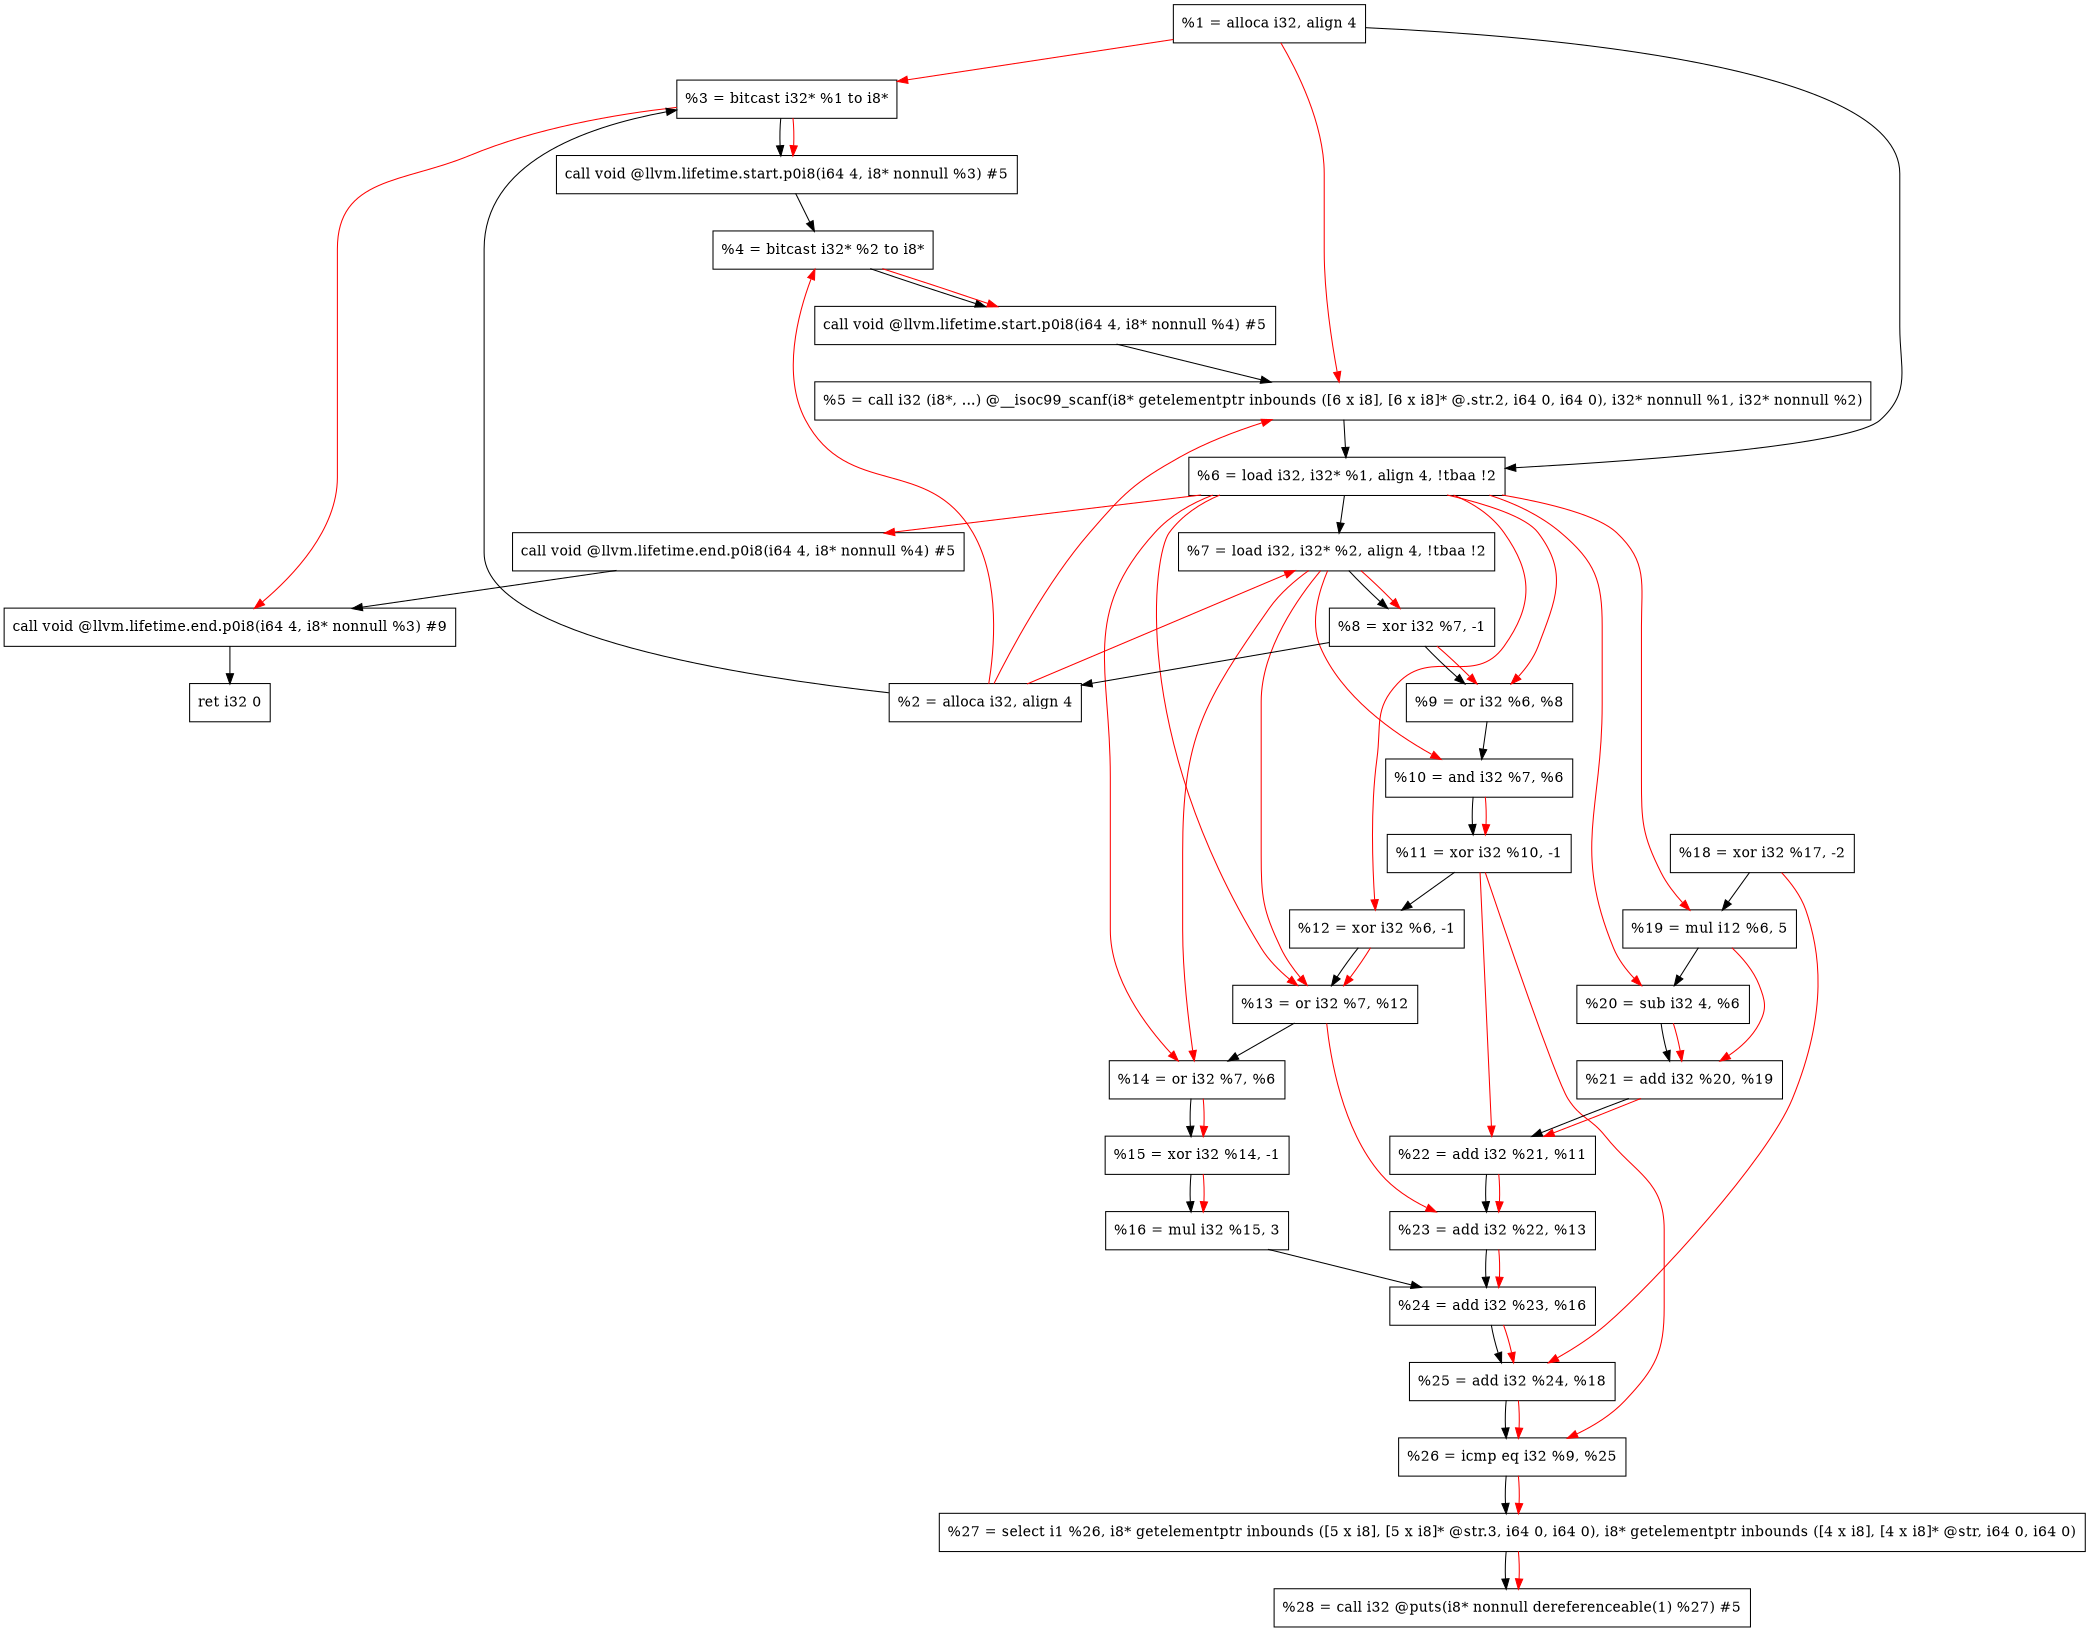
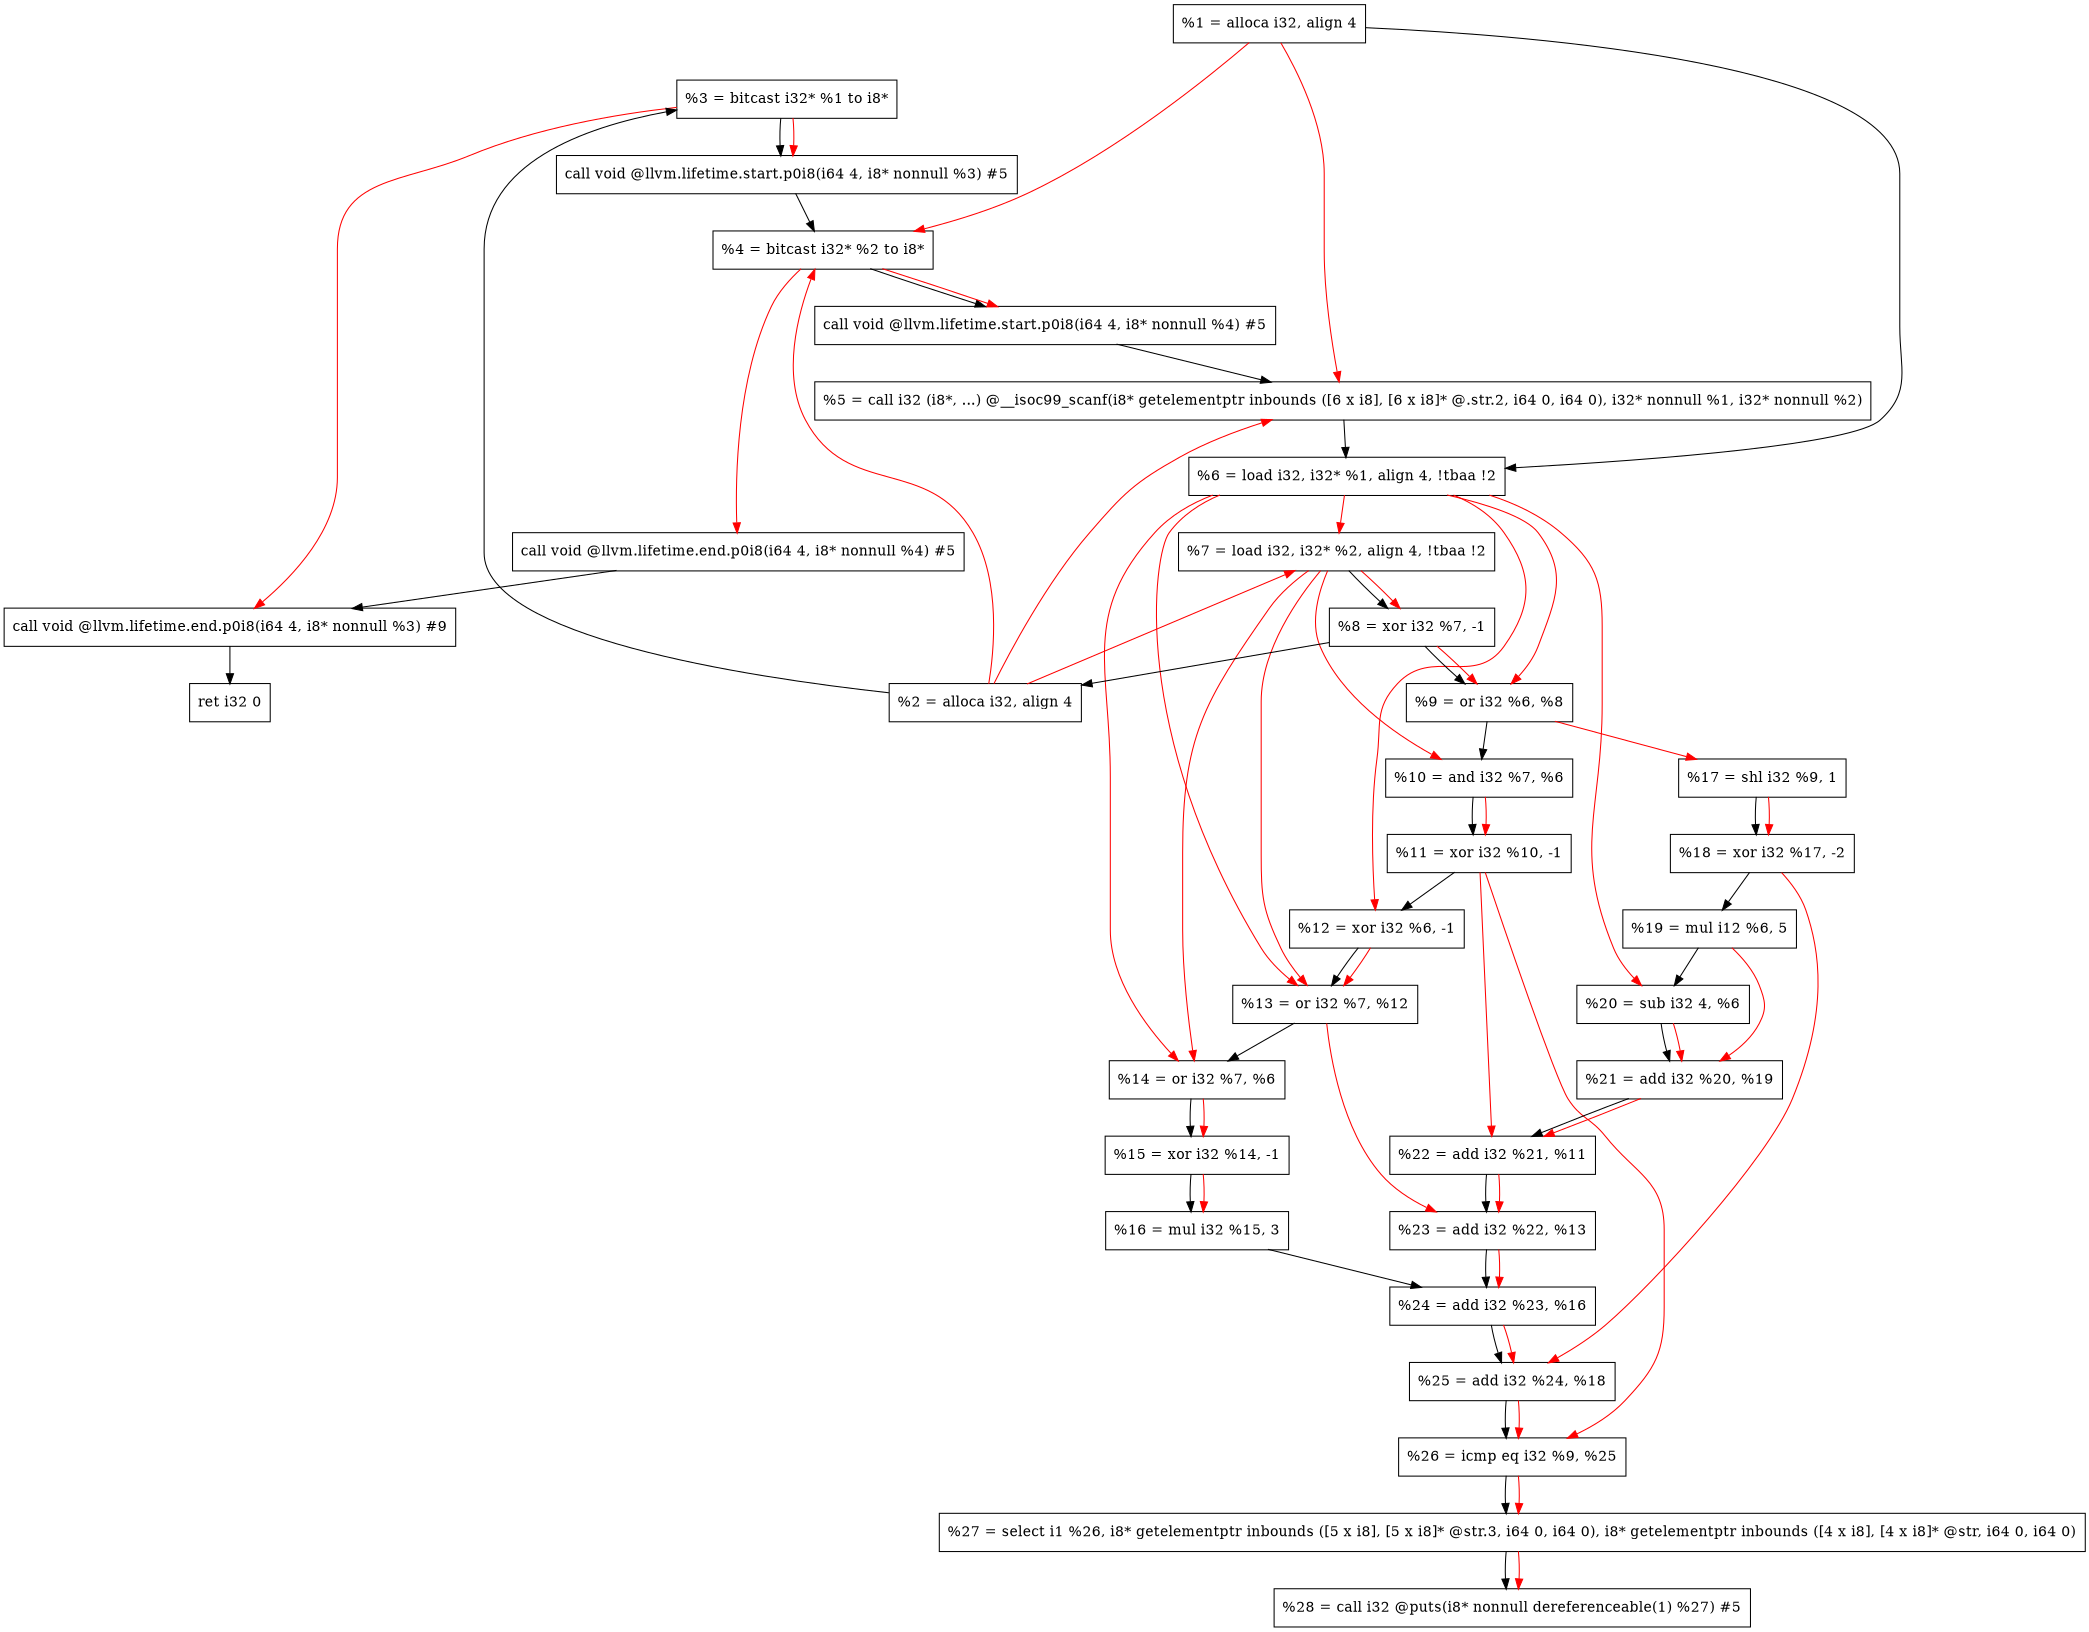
(1040, 60) -> (1097, 155)
(1342, 509) -> (1342, 509)
(1048, 513) -> (746, 389)
(1641, 658) -> none
none -> (1762, 778)
